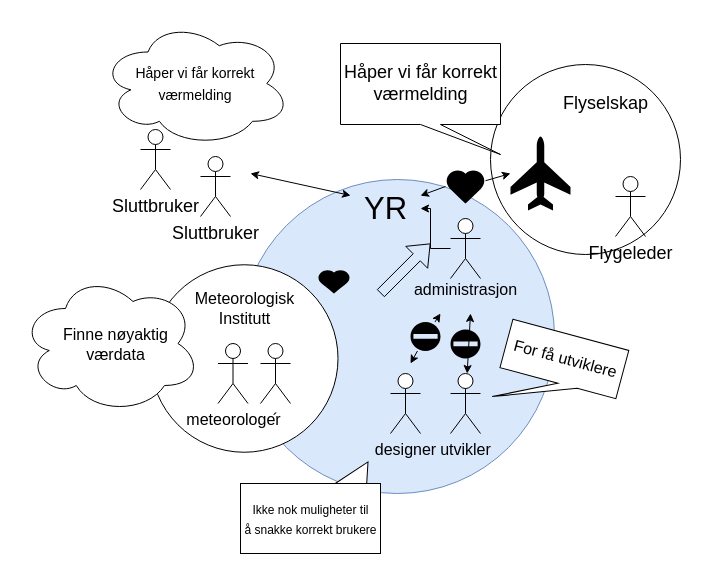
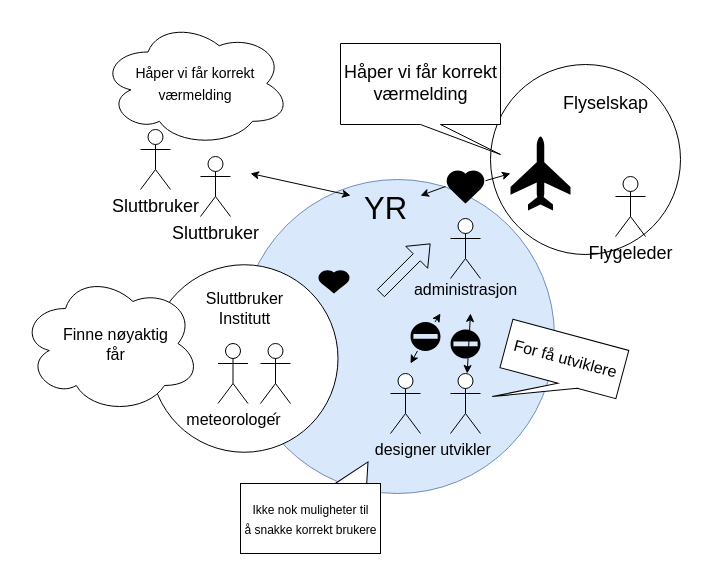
(431, 224) -> none
(245, 309) -> (245, 309)
(116, 345) -> (116, 345)
